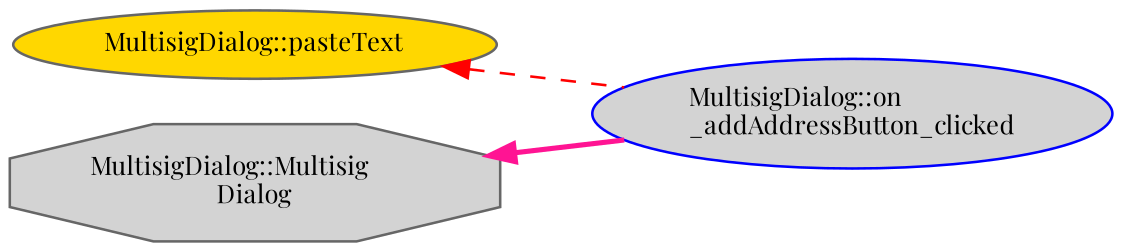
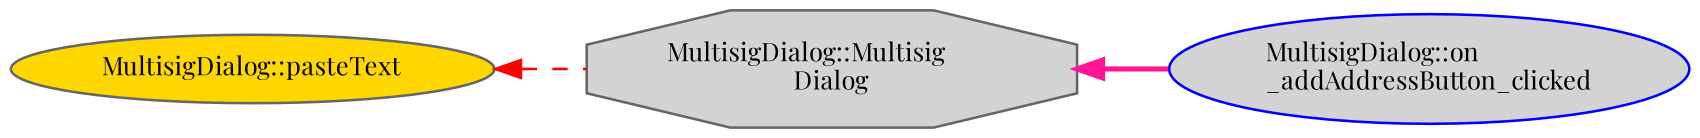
(547, 78) -> (554, 69)
